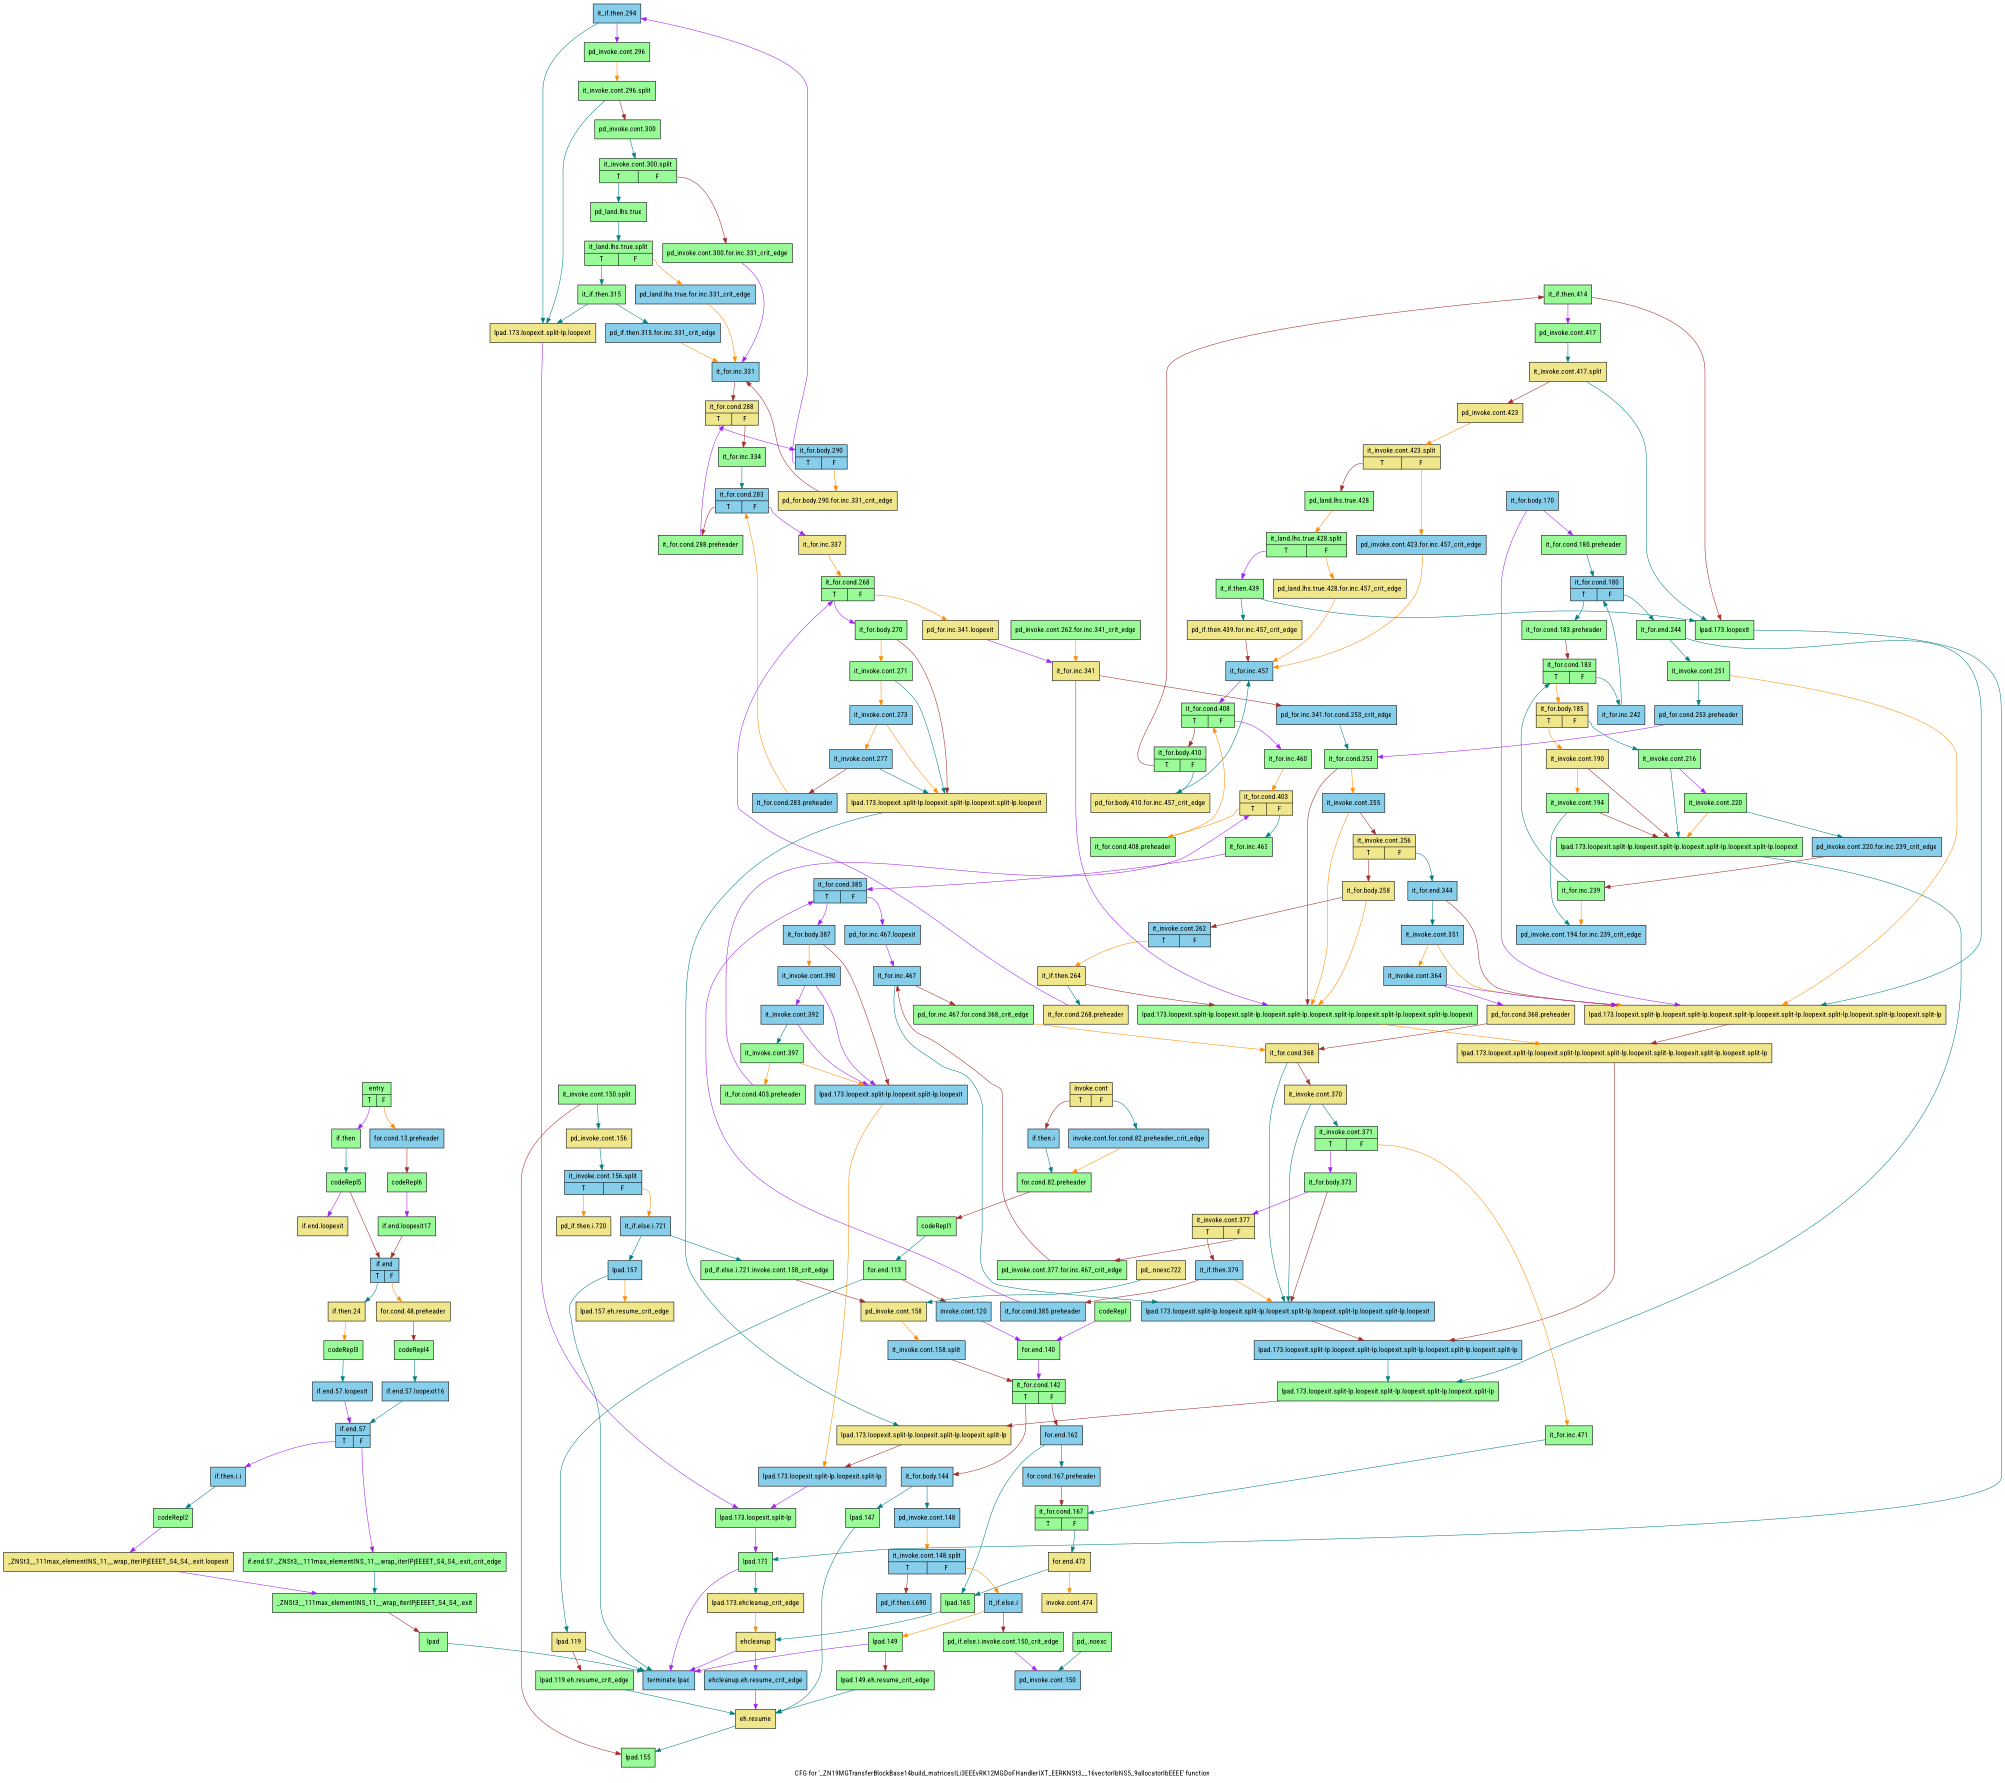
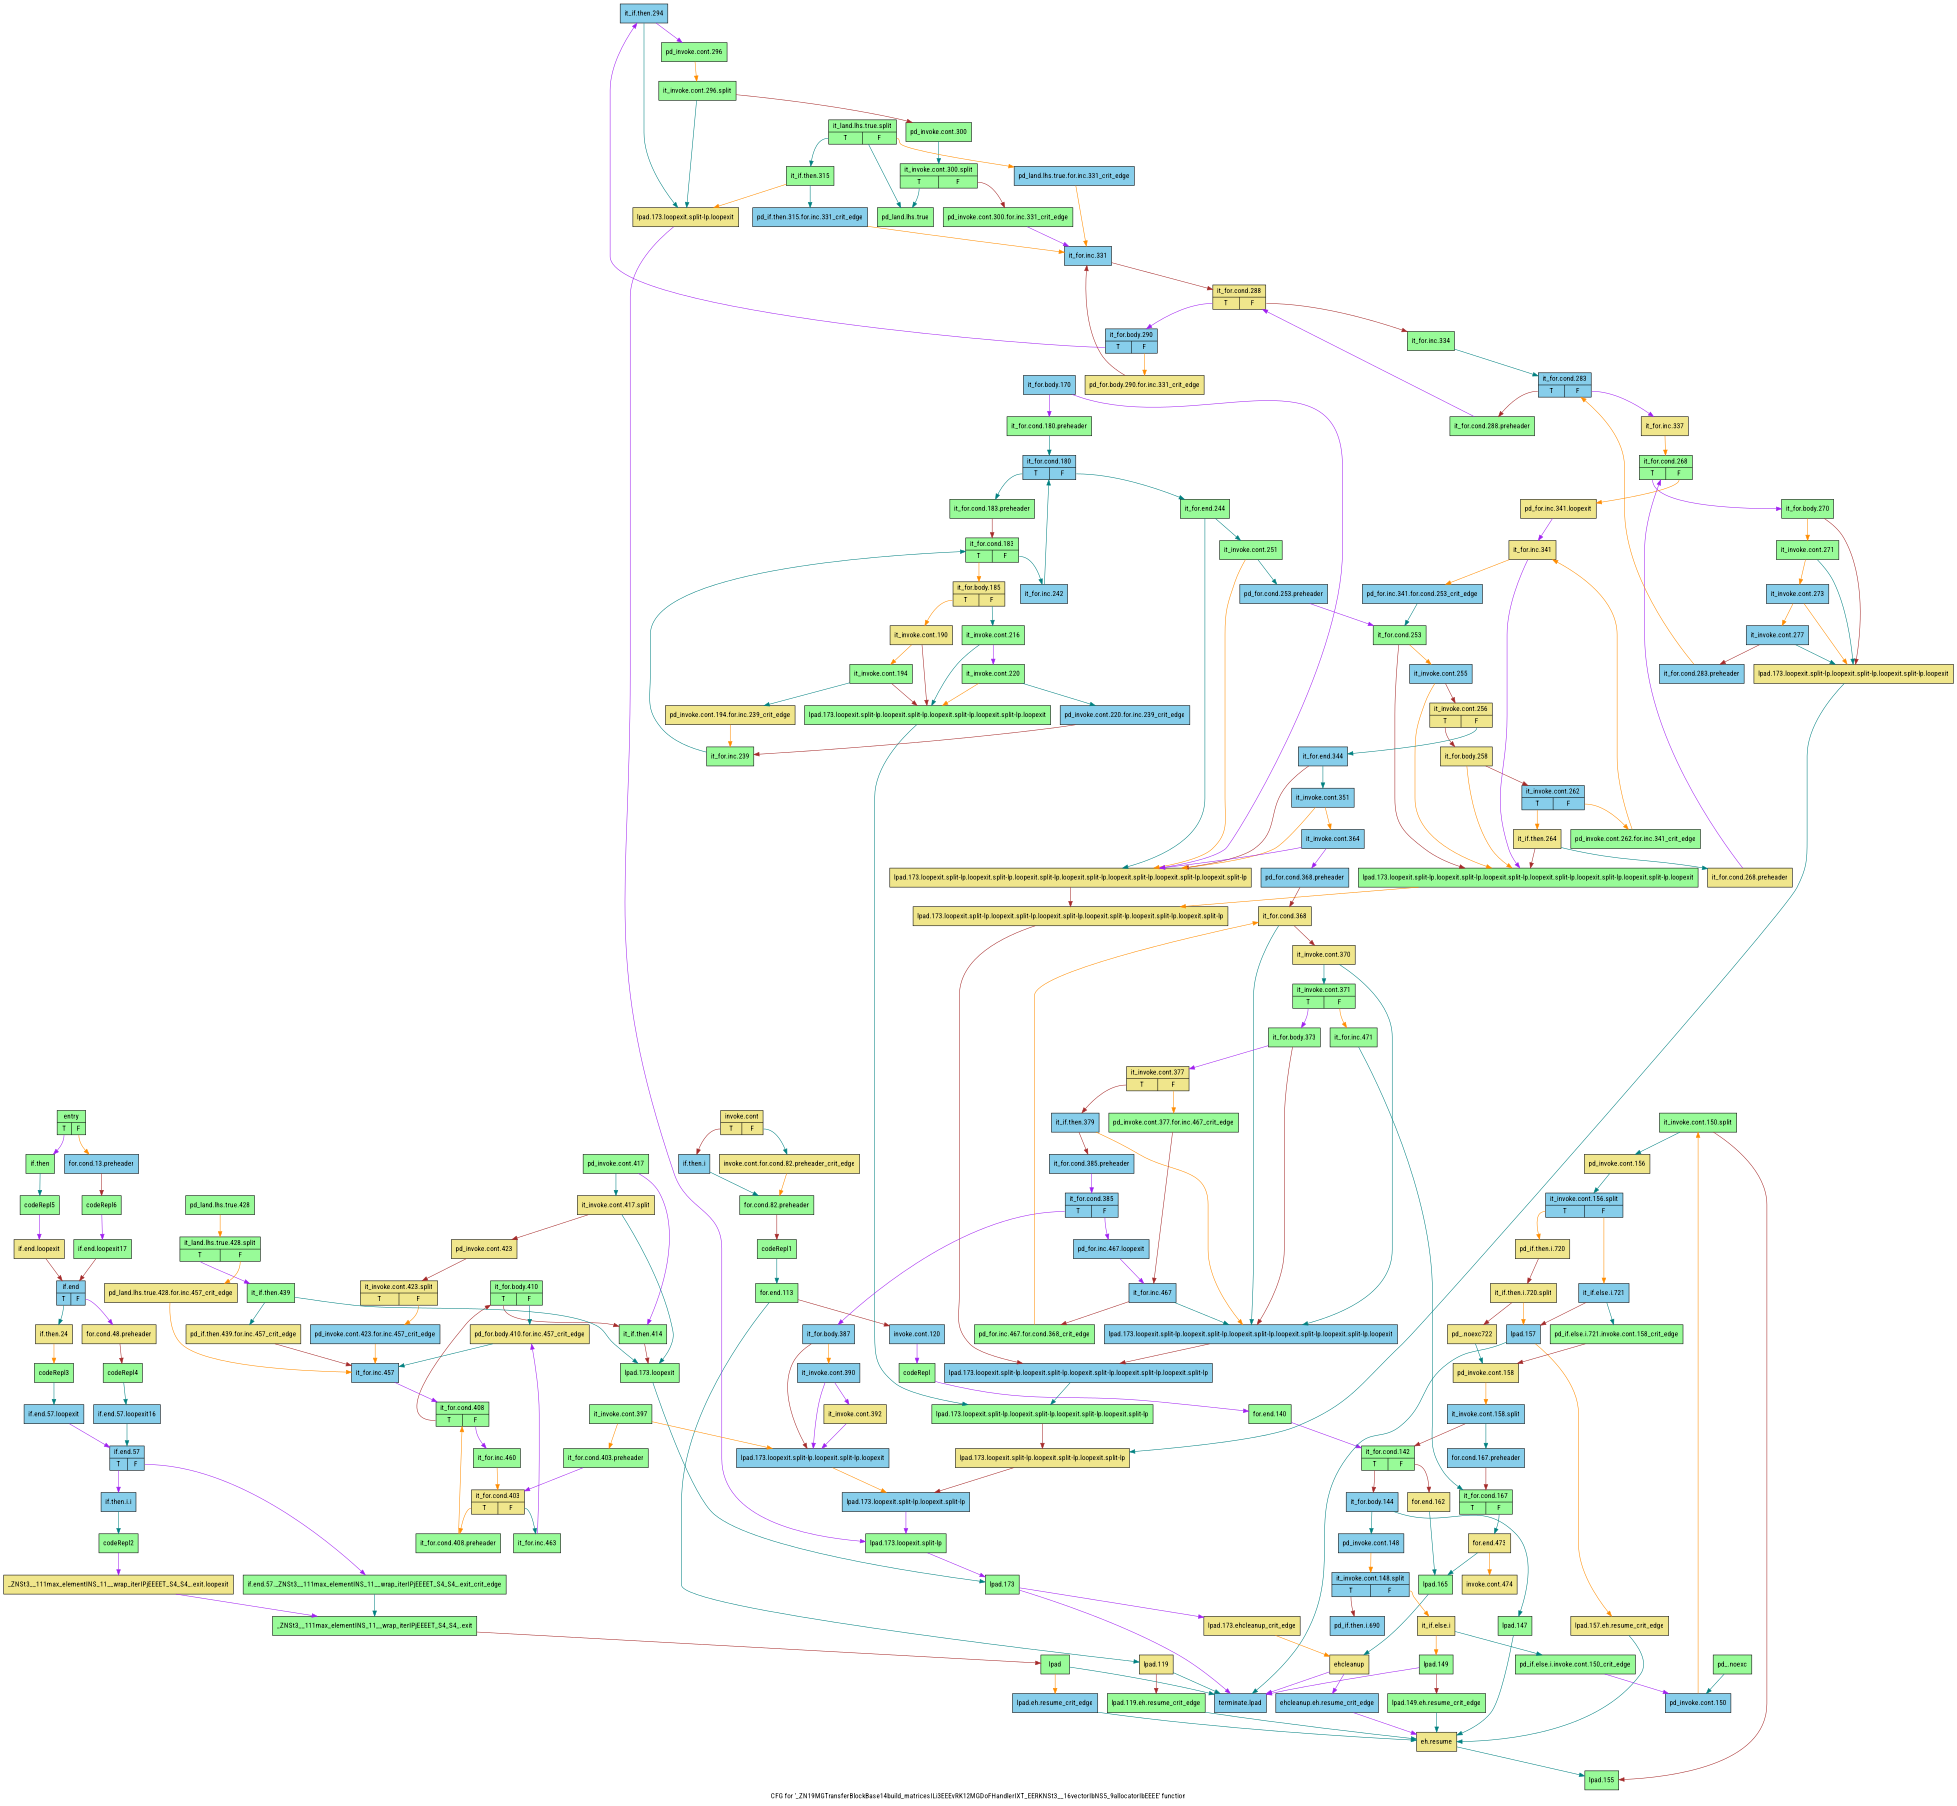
(619, 229) -> (883, 174)
(1568, 311) -> (669, 1242)
(575, 312) -> (753, 195)
(1451, 432) -> (447, 1269)
(1349, 471) -> none
(1188, 690) -> (1480, 571)
none -> (1607, 811)
(1032, 879) -> (539, 1441)
(1581, 910) -> (730, 733)
(1581, 935) -> (730, 715)
(792, 1015) -> (855, 1414)
(1531, 1015) -> (1305, 878)
(783, 1032) -> none
(1139, 1139) -> (790, 1164)
(364, 1222) -> (52, 1268)
(636, 1246) -> (1566, 1313)
(1180, 1249) -> (1174, 1099)
(394, 1291) -> (99, 1308)
none -> (1523, 1293)
(999, 1330) -> (917, 1351)
none -> (1698, 1416)
(1062, 1435) -> (1429, 1502)
(1062, 1453) -> (1486, 1434)
(756, 1580) -> (1109, 1602)
(1003, 1603) -> (1436, 1626)
(1003, 1620) -> (1496, 1643)
none -> (1055, 1703)
none -> (1580, 1719)
